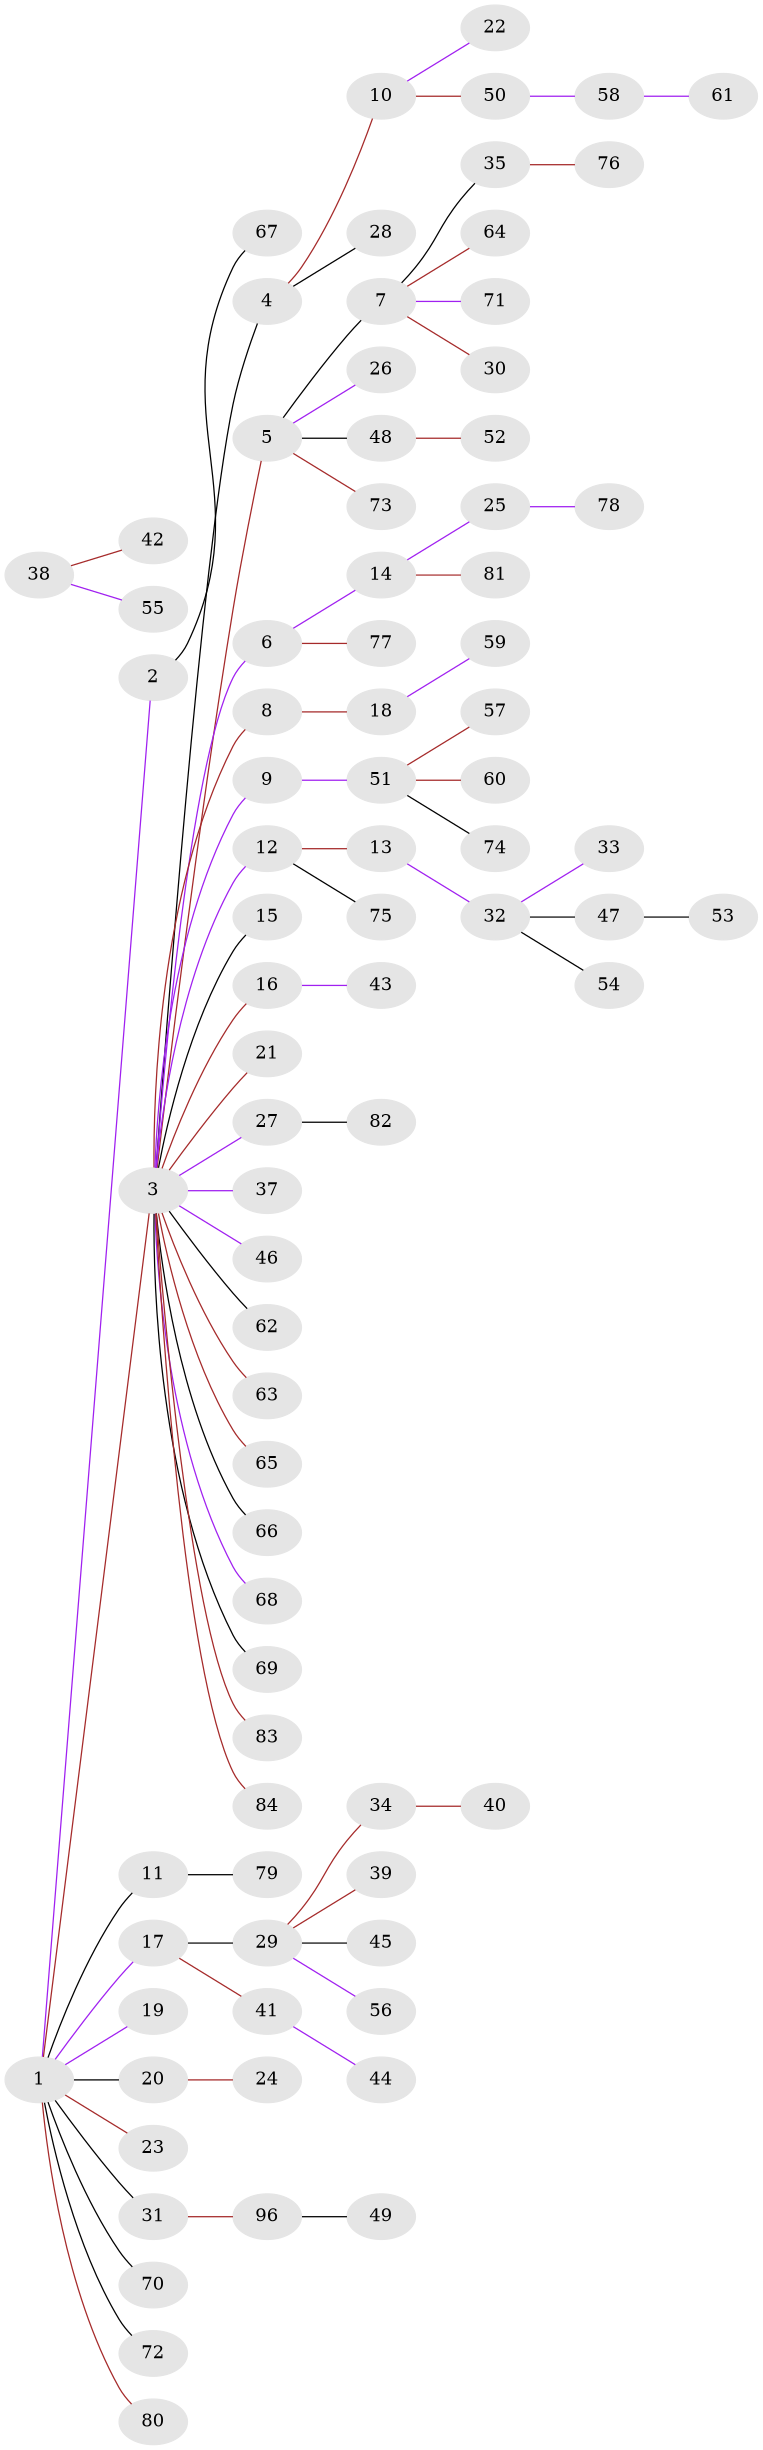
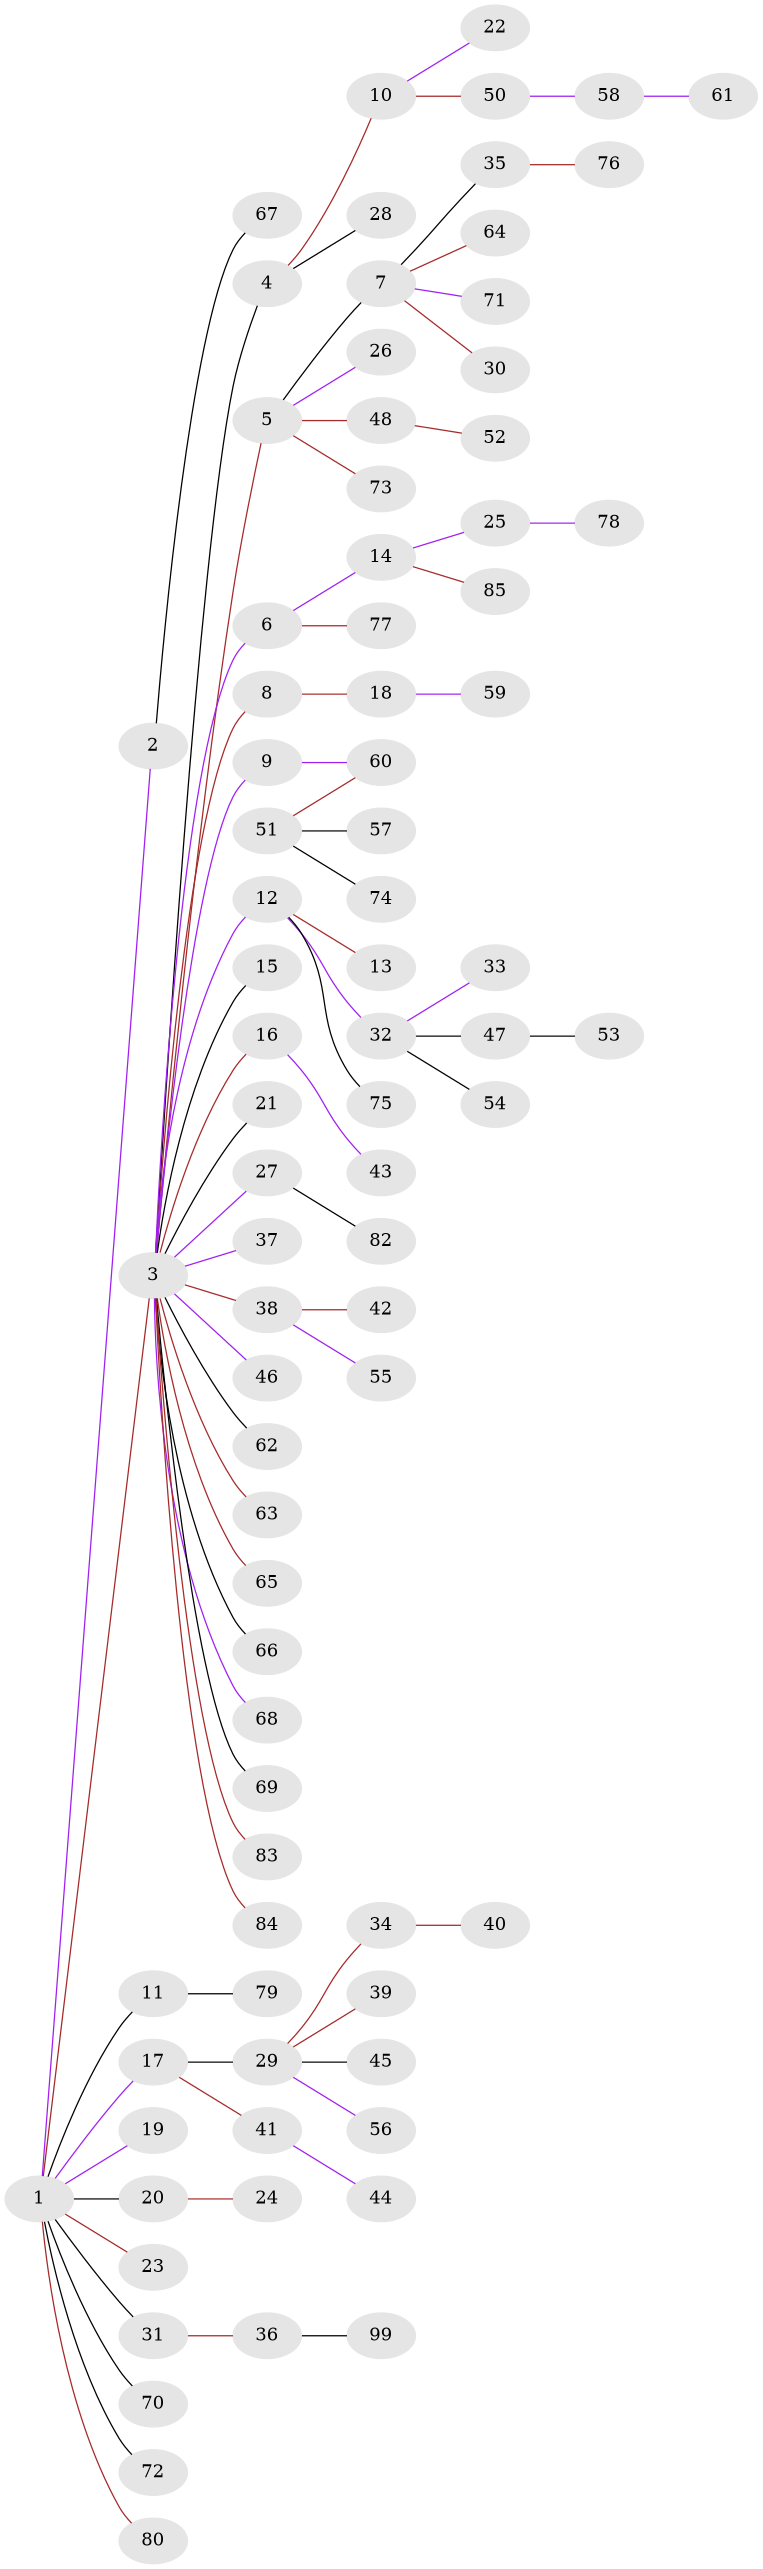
(324, 438) -> (324, 421)
(495, 575) -> (495, 592)
(438, 746) -> (324, 831)
(324, 780) -> (324, 763)
(438, 883) -> (326, 970)
(207, 1120) -> (202, 1186)
none -> (210, 1293)
(267, 2217) -> (267, 2336)
(381, 2217) -> (381, 2336)
